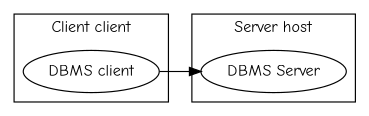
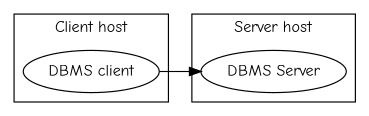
(91, 28) -> (91, 28)
